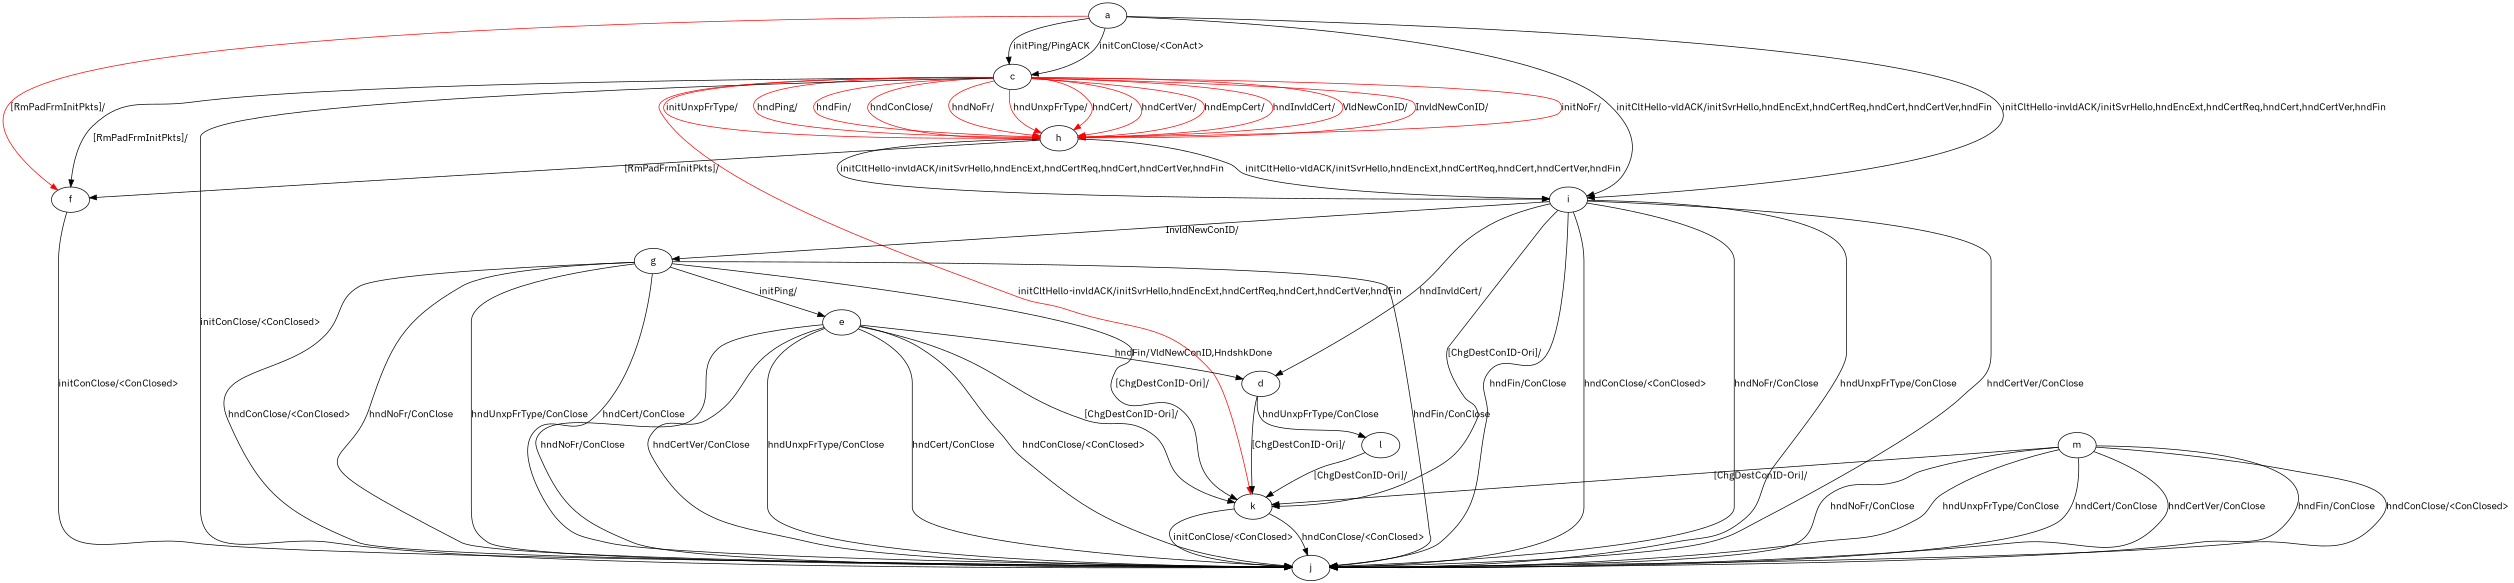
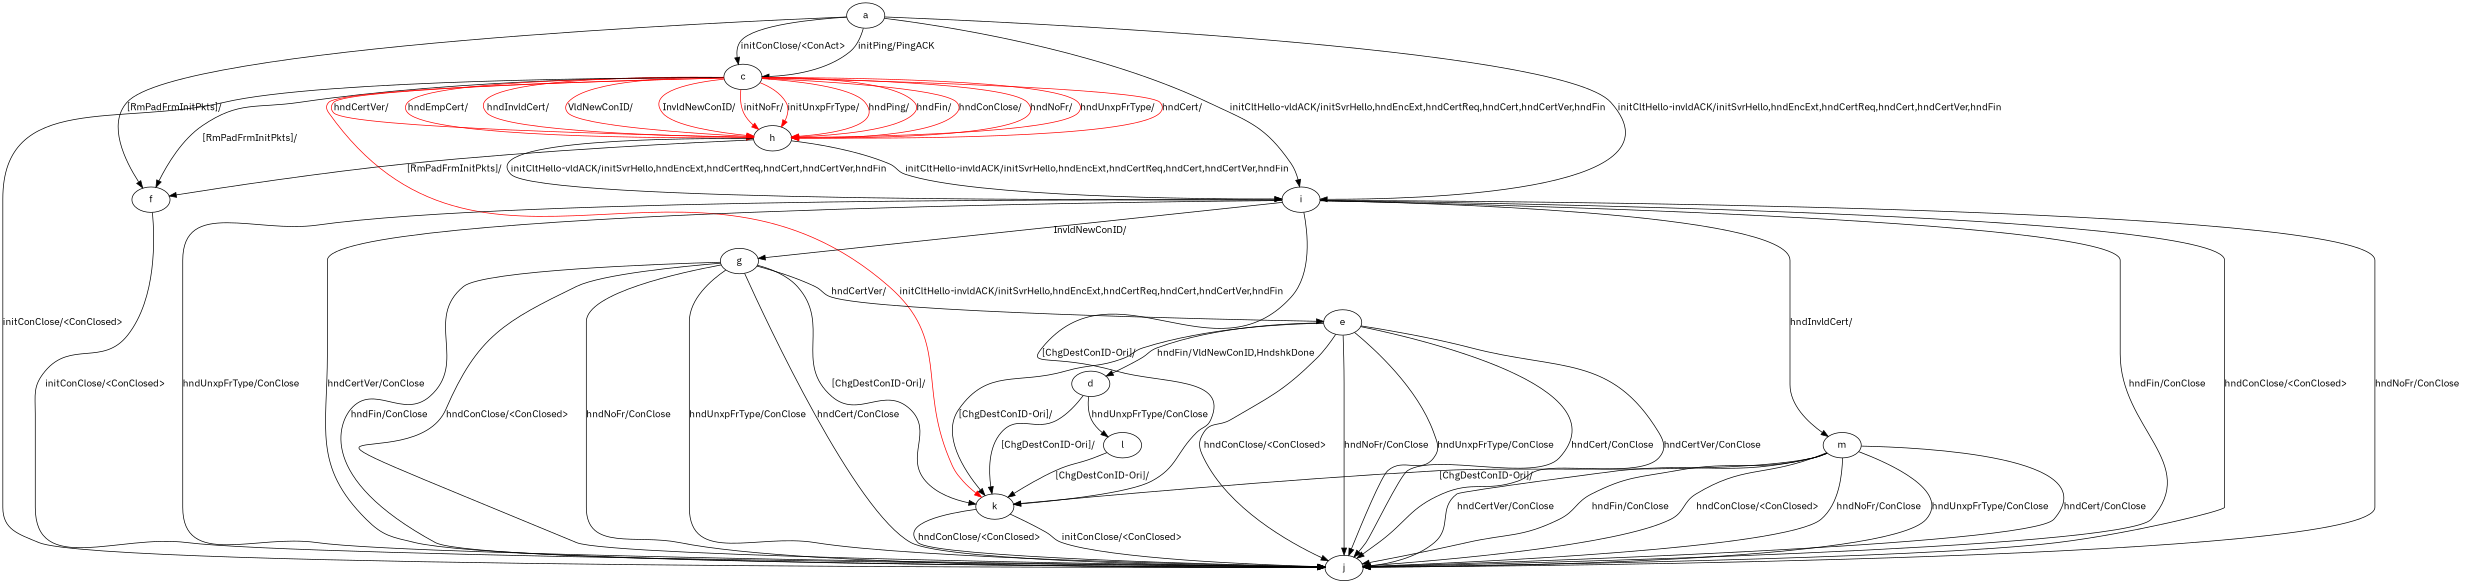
(494, 30) -> (440, 43)
(1418, 288) -> (1652, 219)
(780, 292) -> (860, 292)
